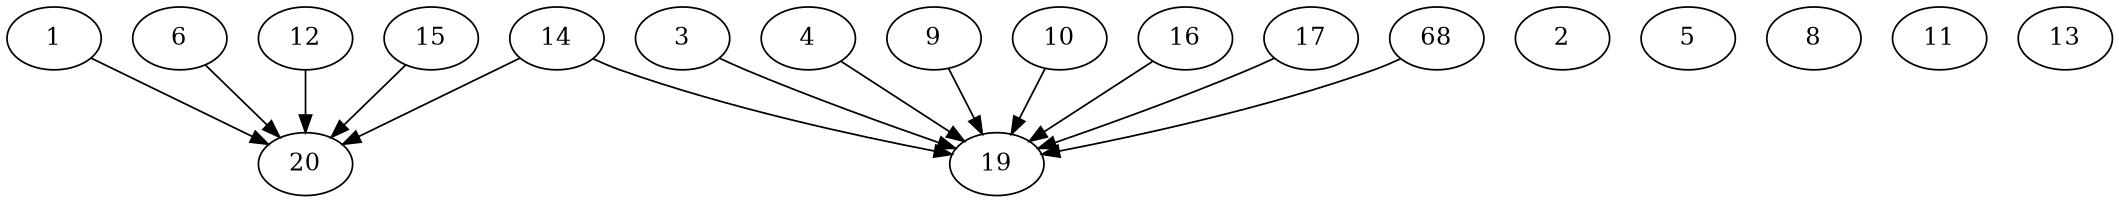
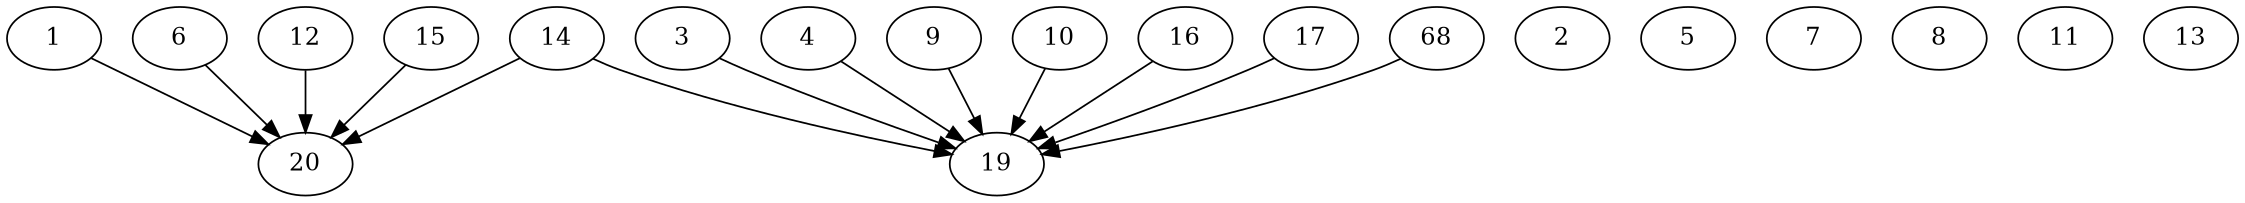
none -> (1814, 38)
